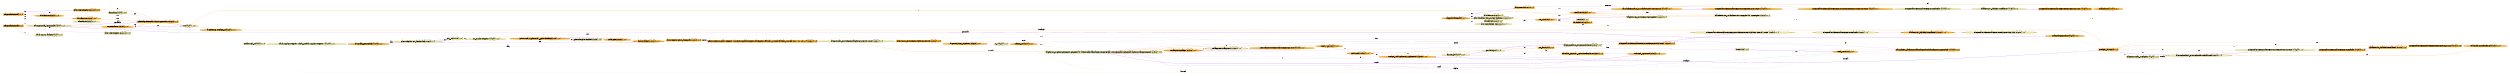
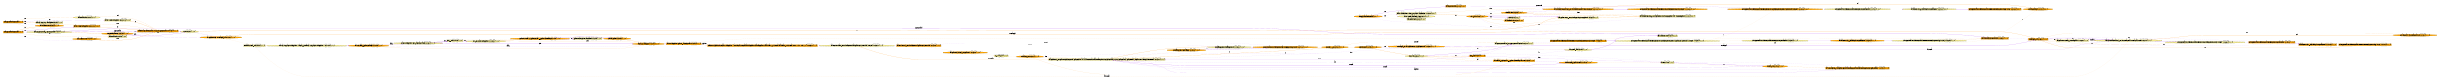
(2065, 36) -> (1995, 38)
(1475, 53) -> (1622, 37)
